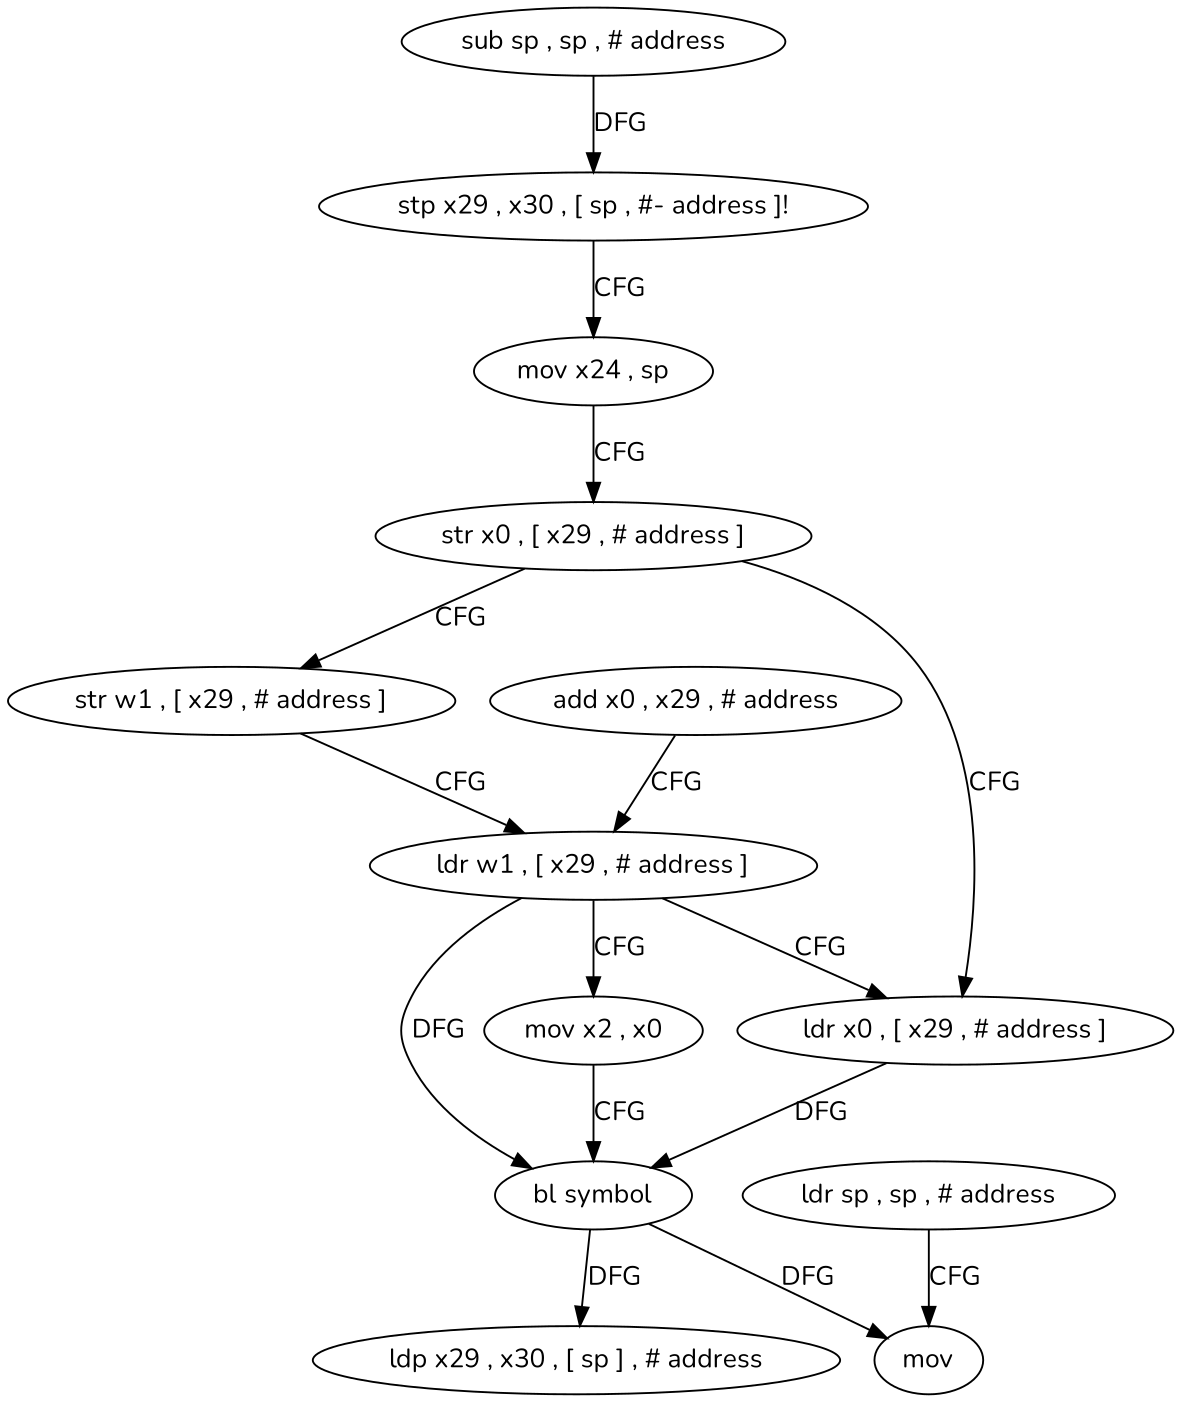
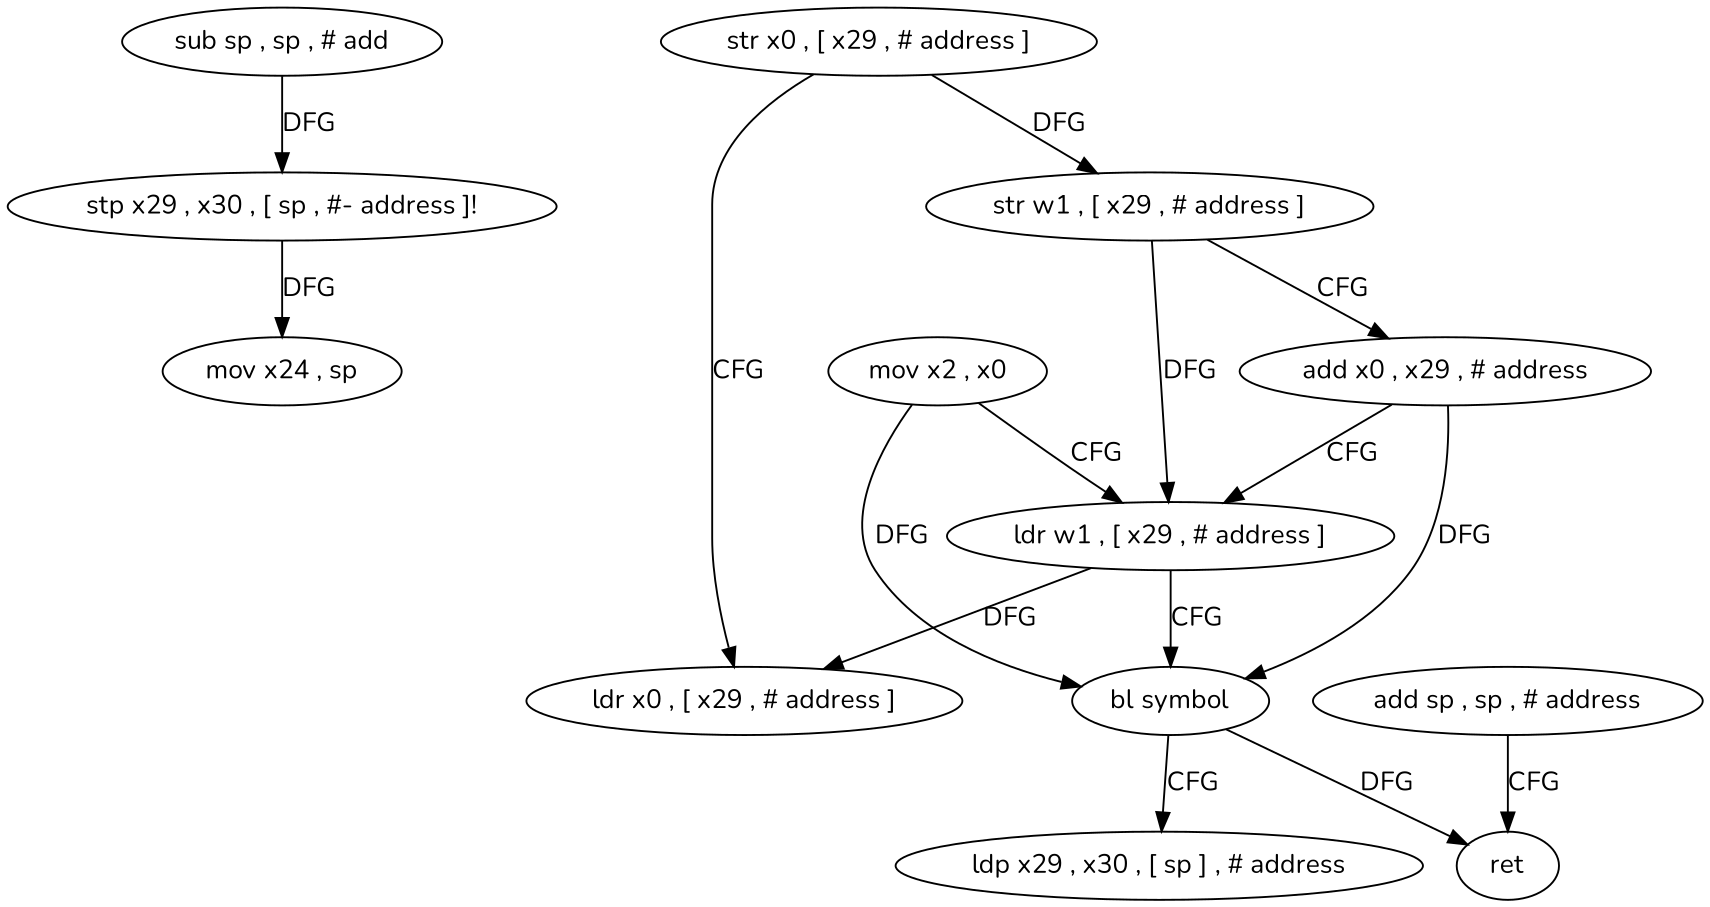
(594, 42) -> (282, 42)
none -> (1289, 284)
(620, 289) -> (310, 289)
(594, 444) -> none
(461, 619) -> (1060, 124)
(461, 783) -> (1191, 371)
(594, 939) -> (1042, 448)
(821, 948) -> (1011, 619)
(439, 1031) -> (1197, 619)
(778, 1112) -> (1408, 574)
(620, 1113) -> (903, 536)
(929, 1195) -> (1508, 701)
(615, 1278) -> (1193, 783)
(929, 1360) -> (1508, 866)
